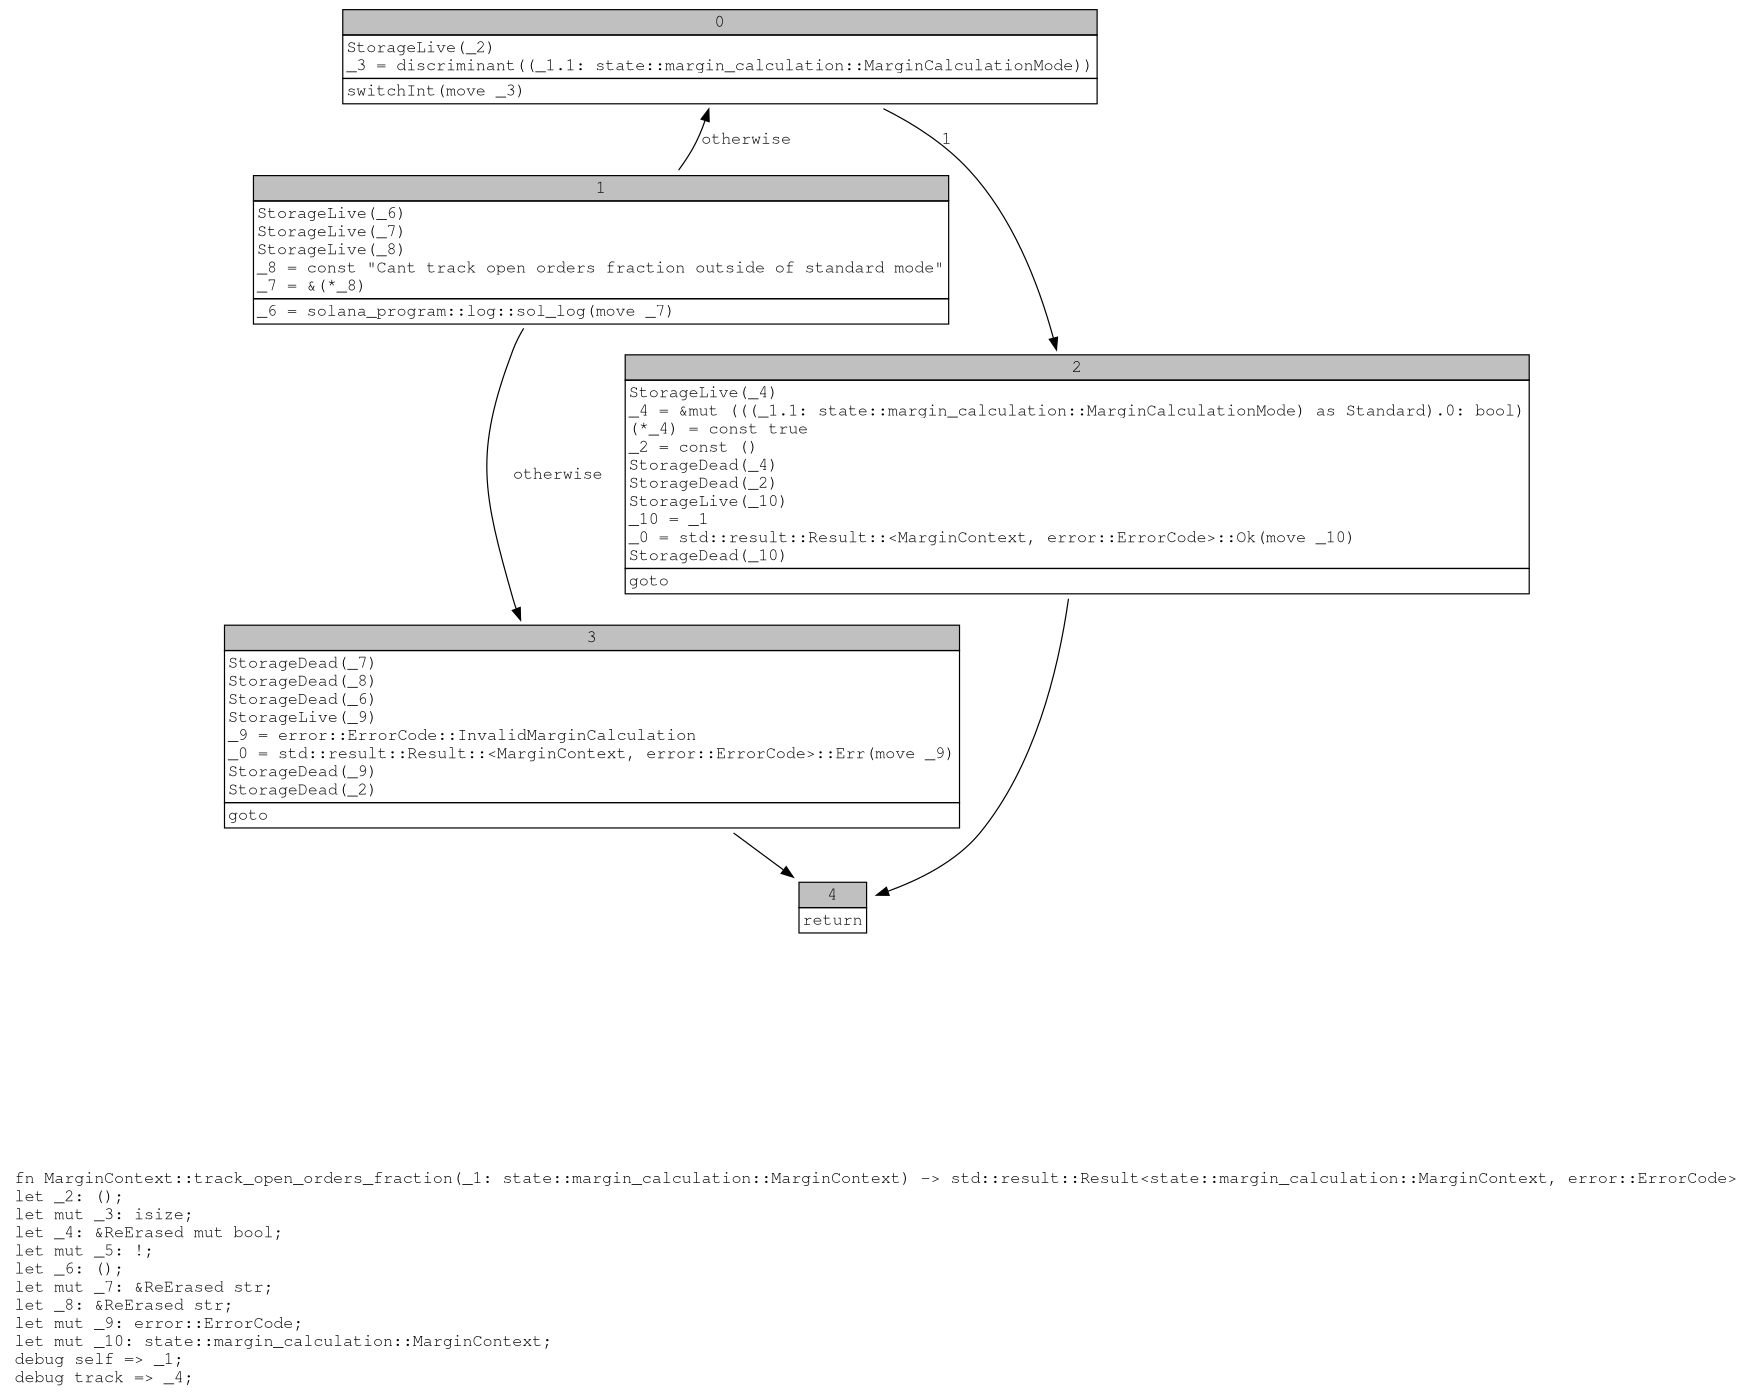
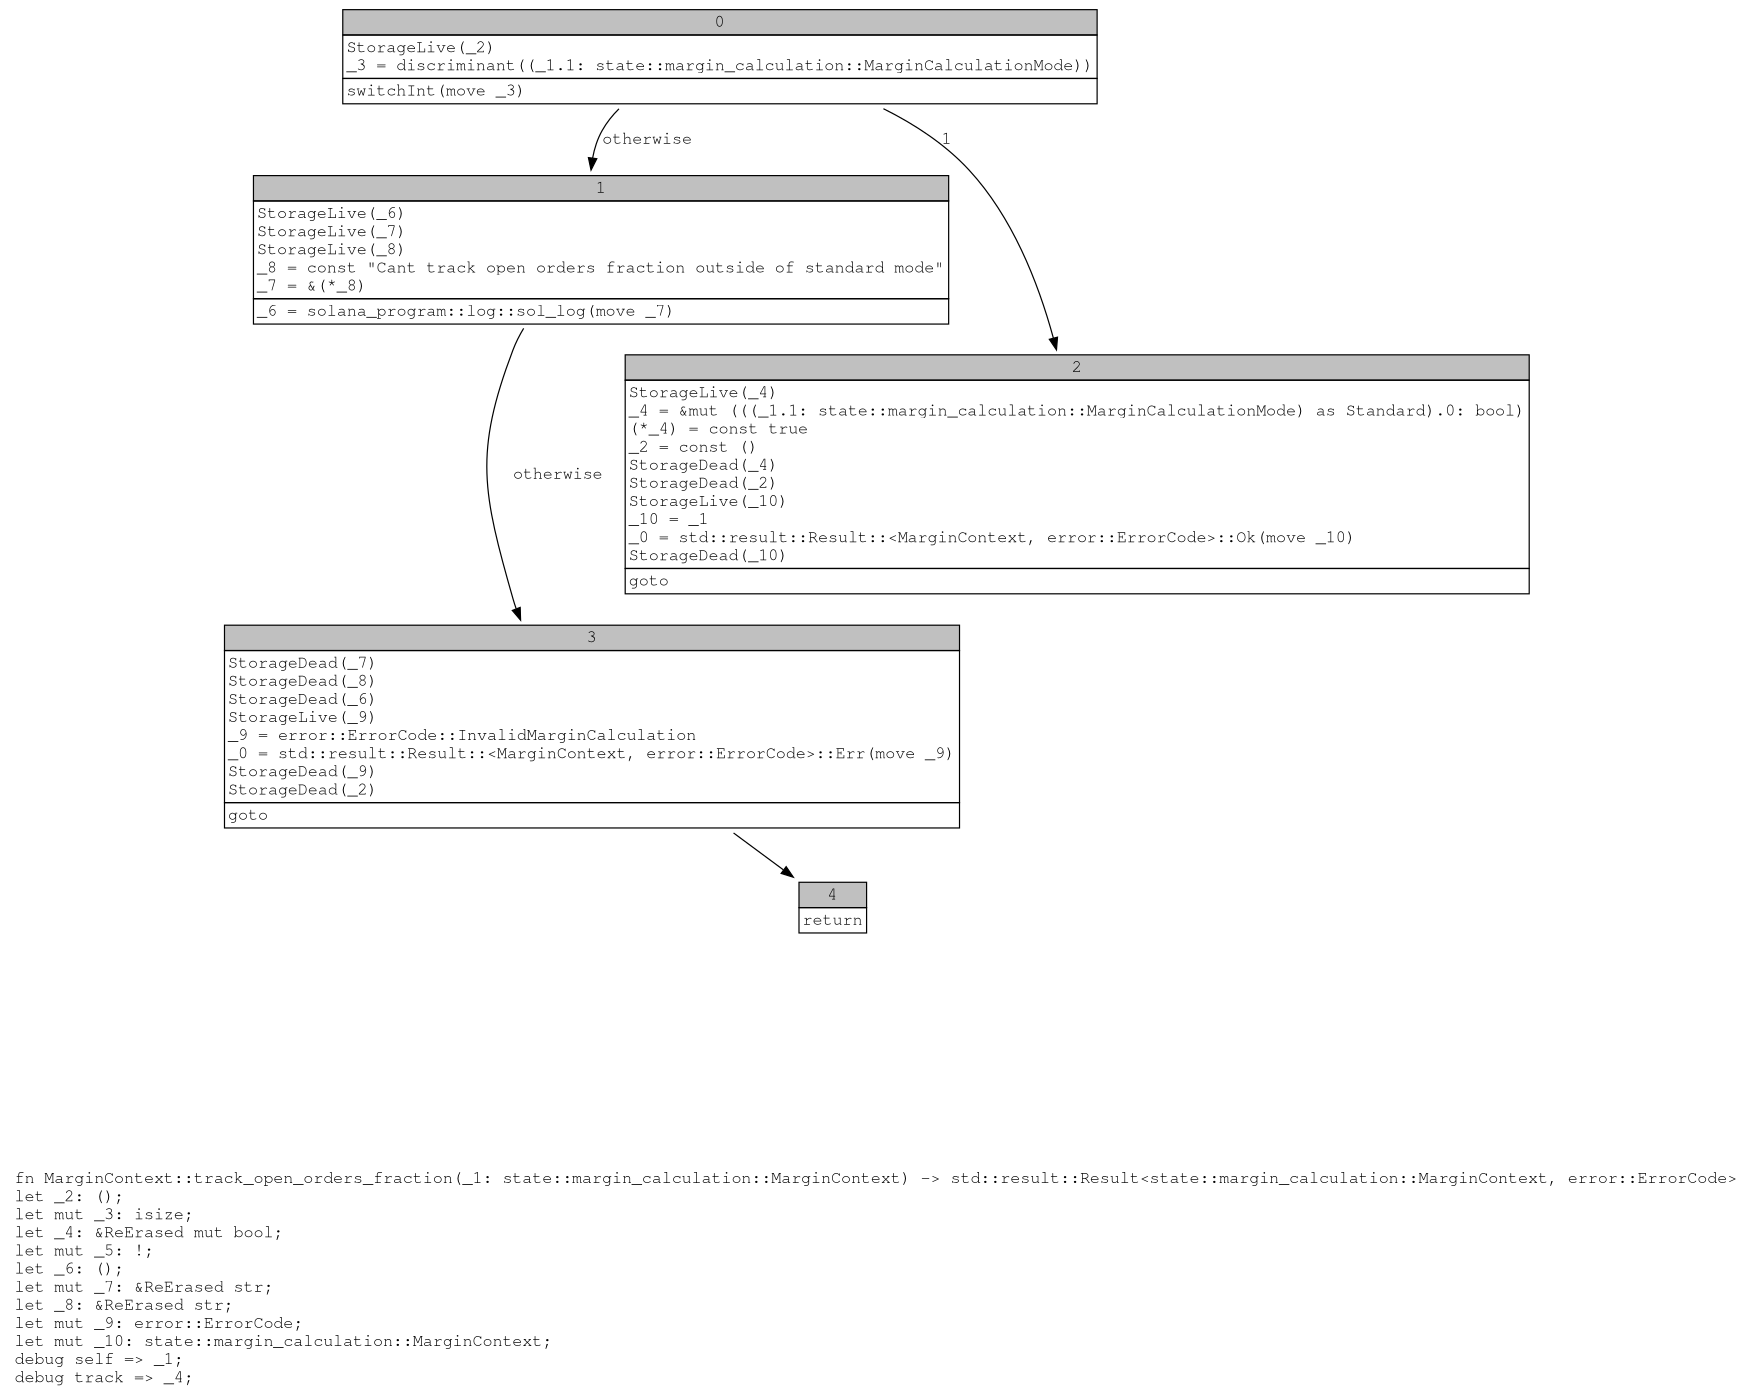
(694, 146) -> (602, 131)
(1018, 773) -> none
